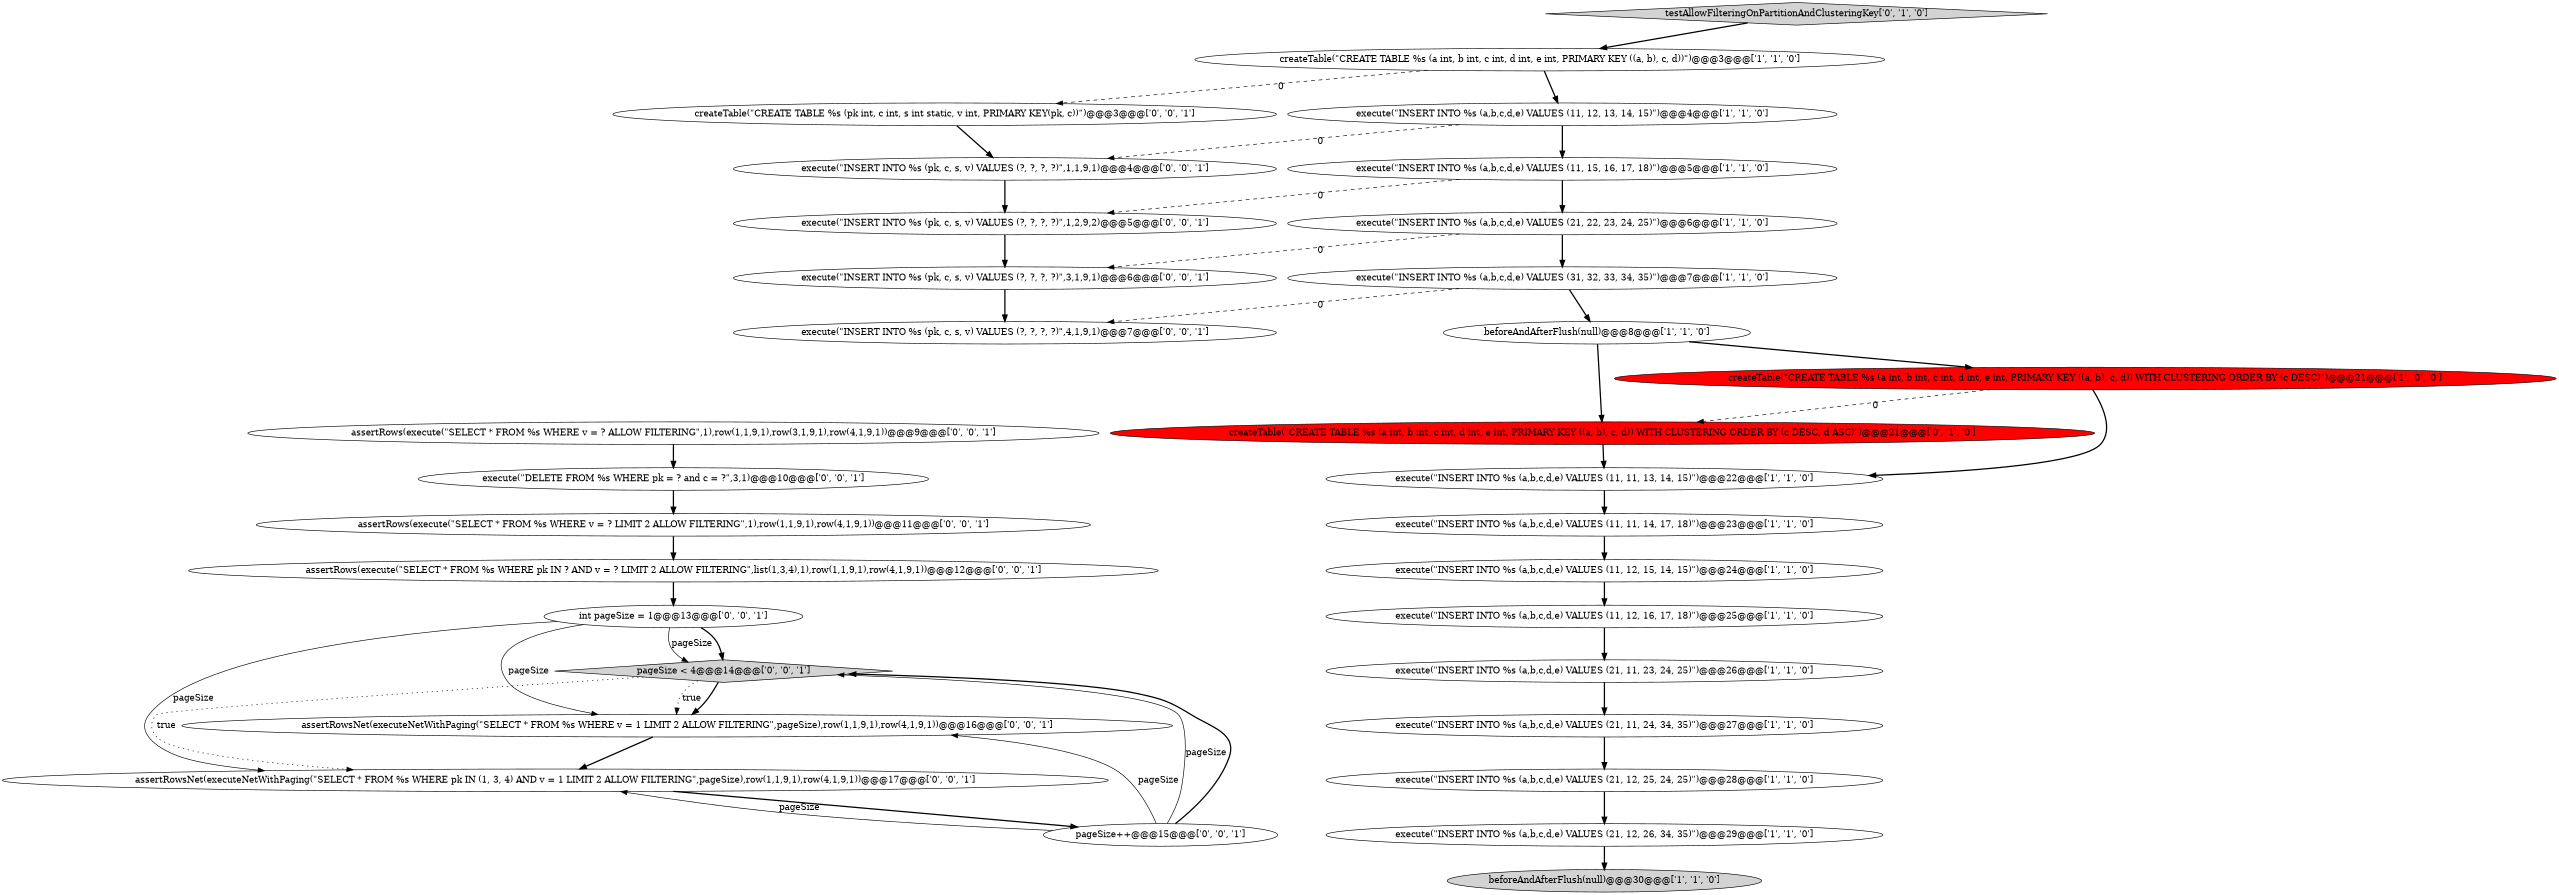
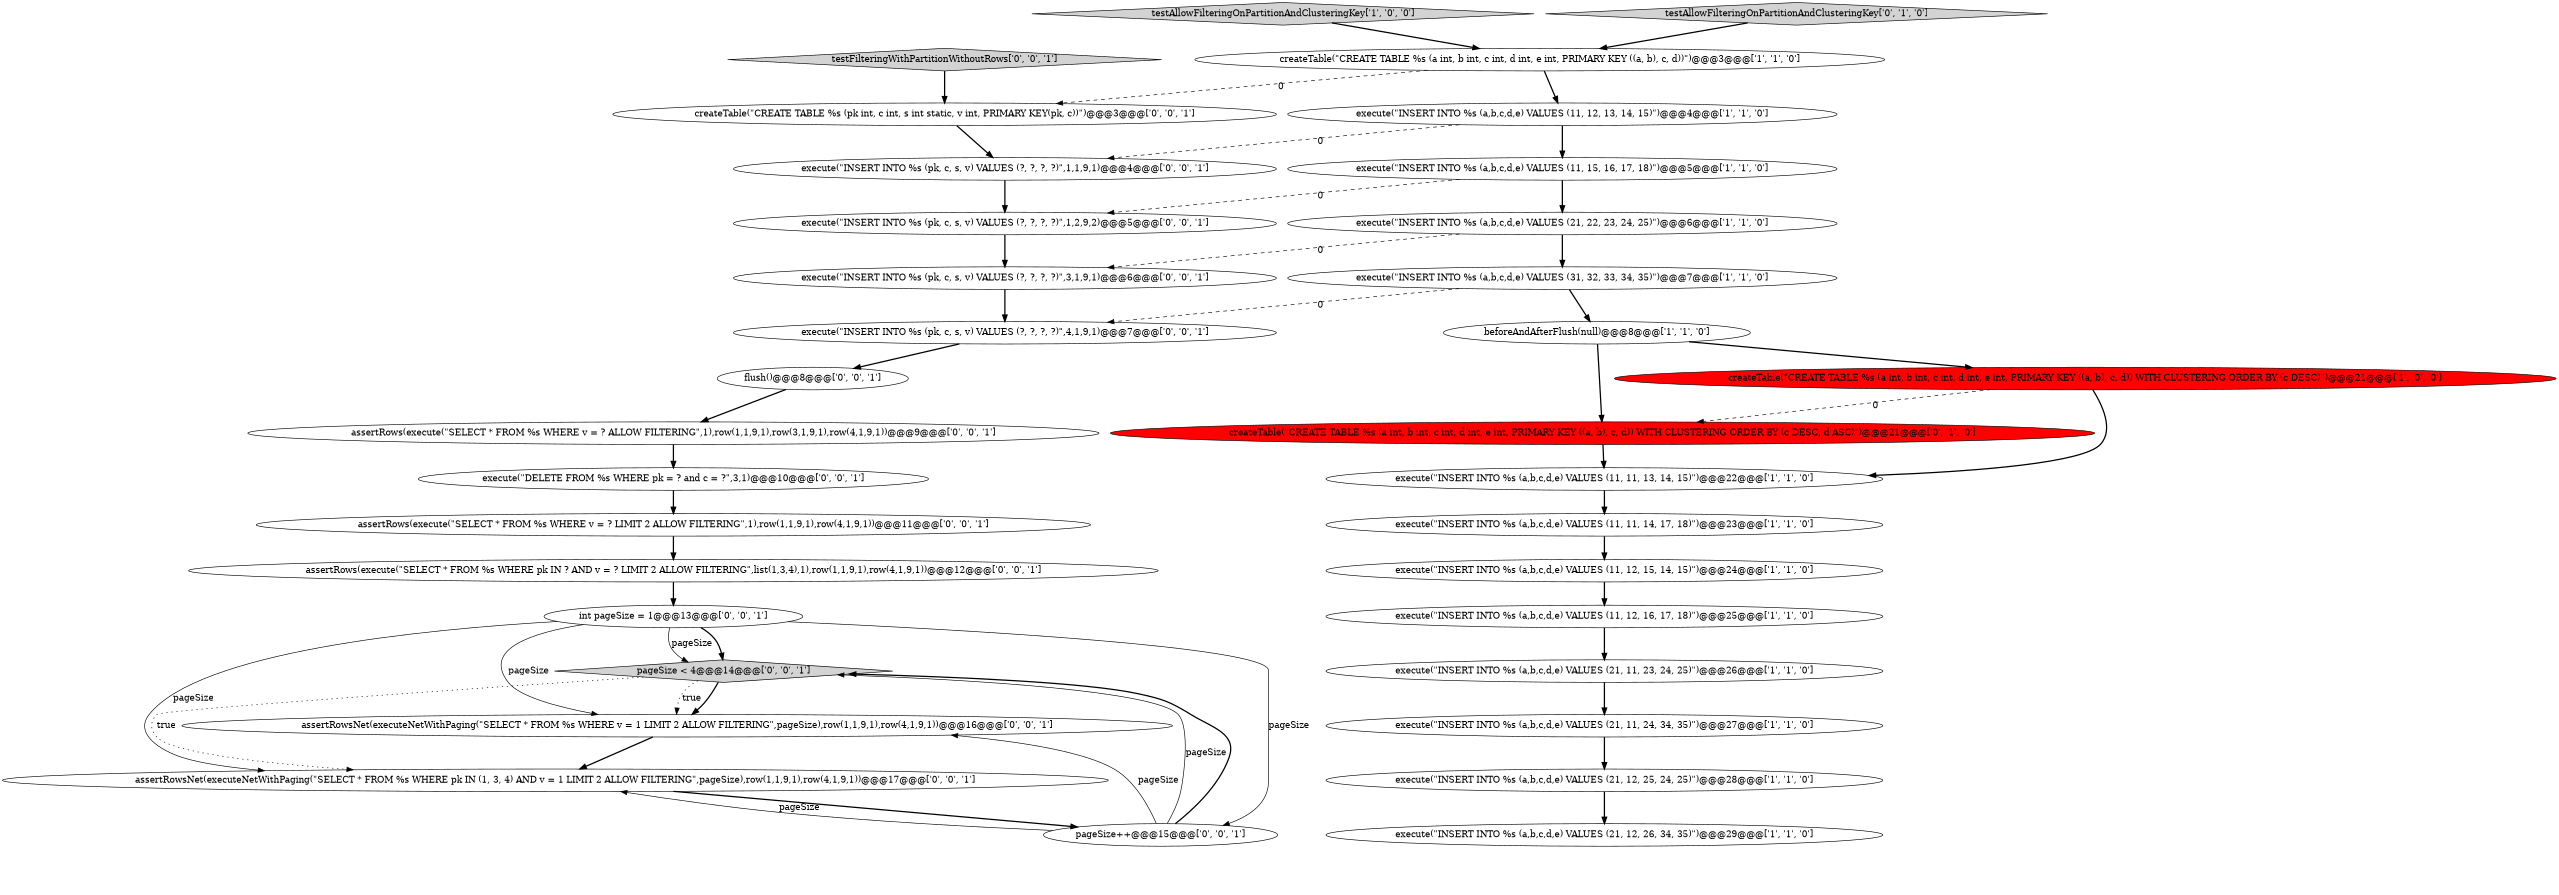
none -> (1283, 14)
none -> (945, 60)
none -> (813, 379)
none -> (1116, 642)
(1604, 881) -> none
